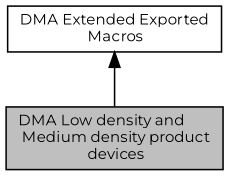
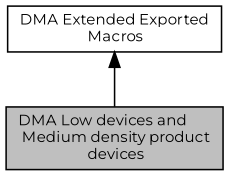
(115, 138) -> (115, 138)
